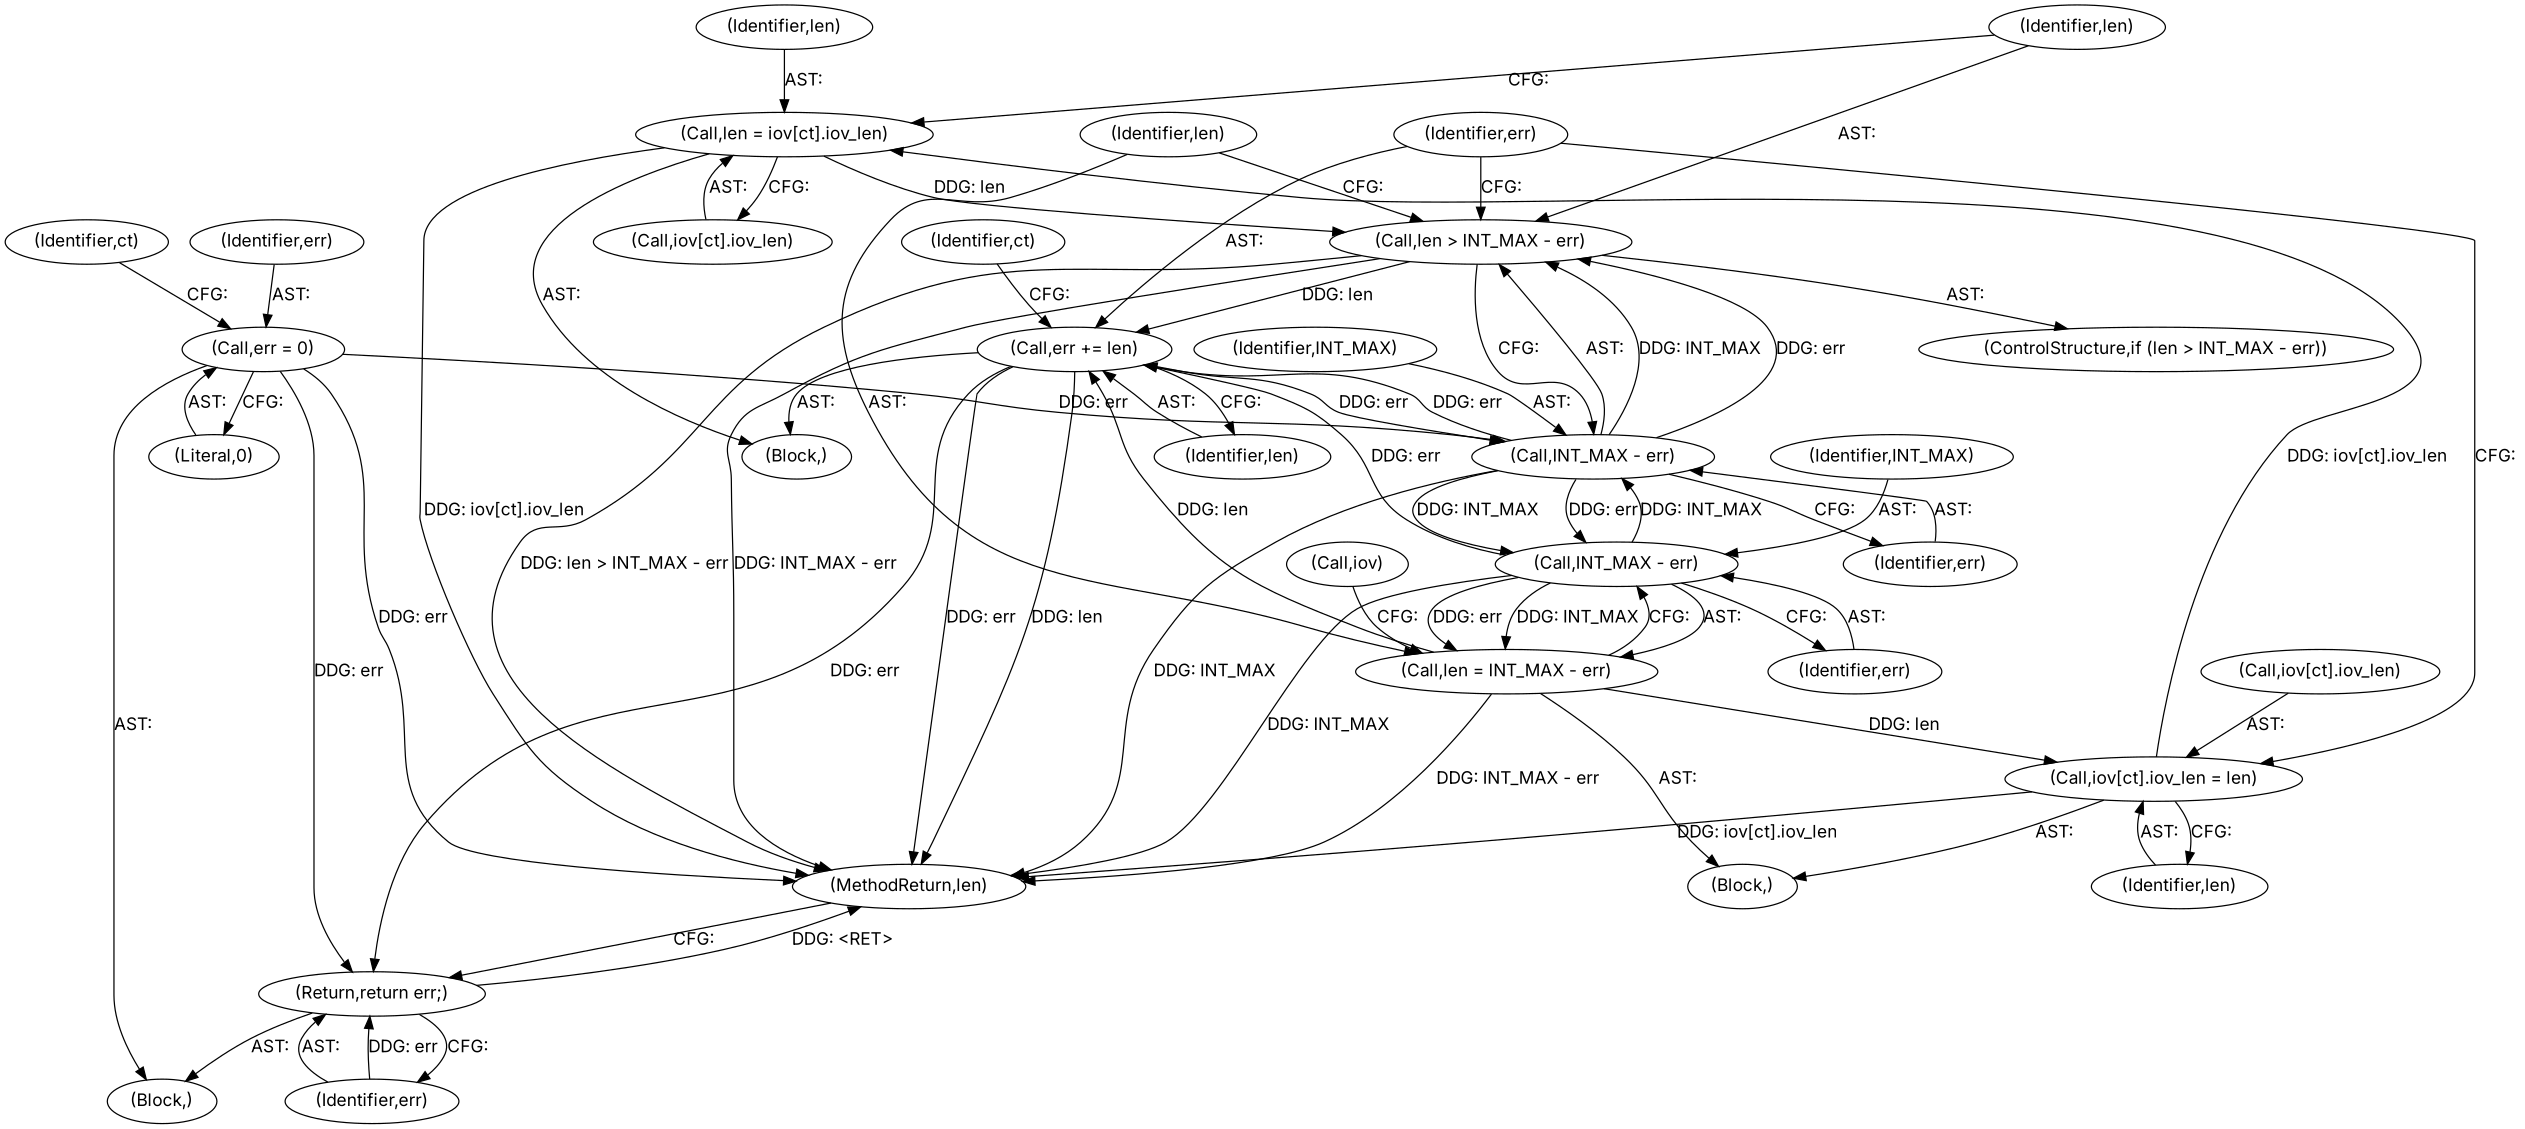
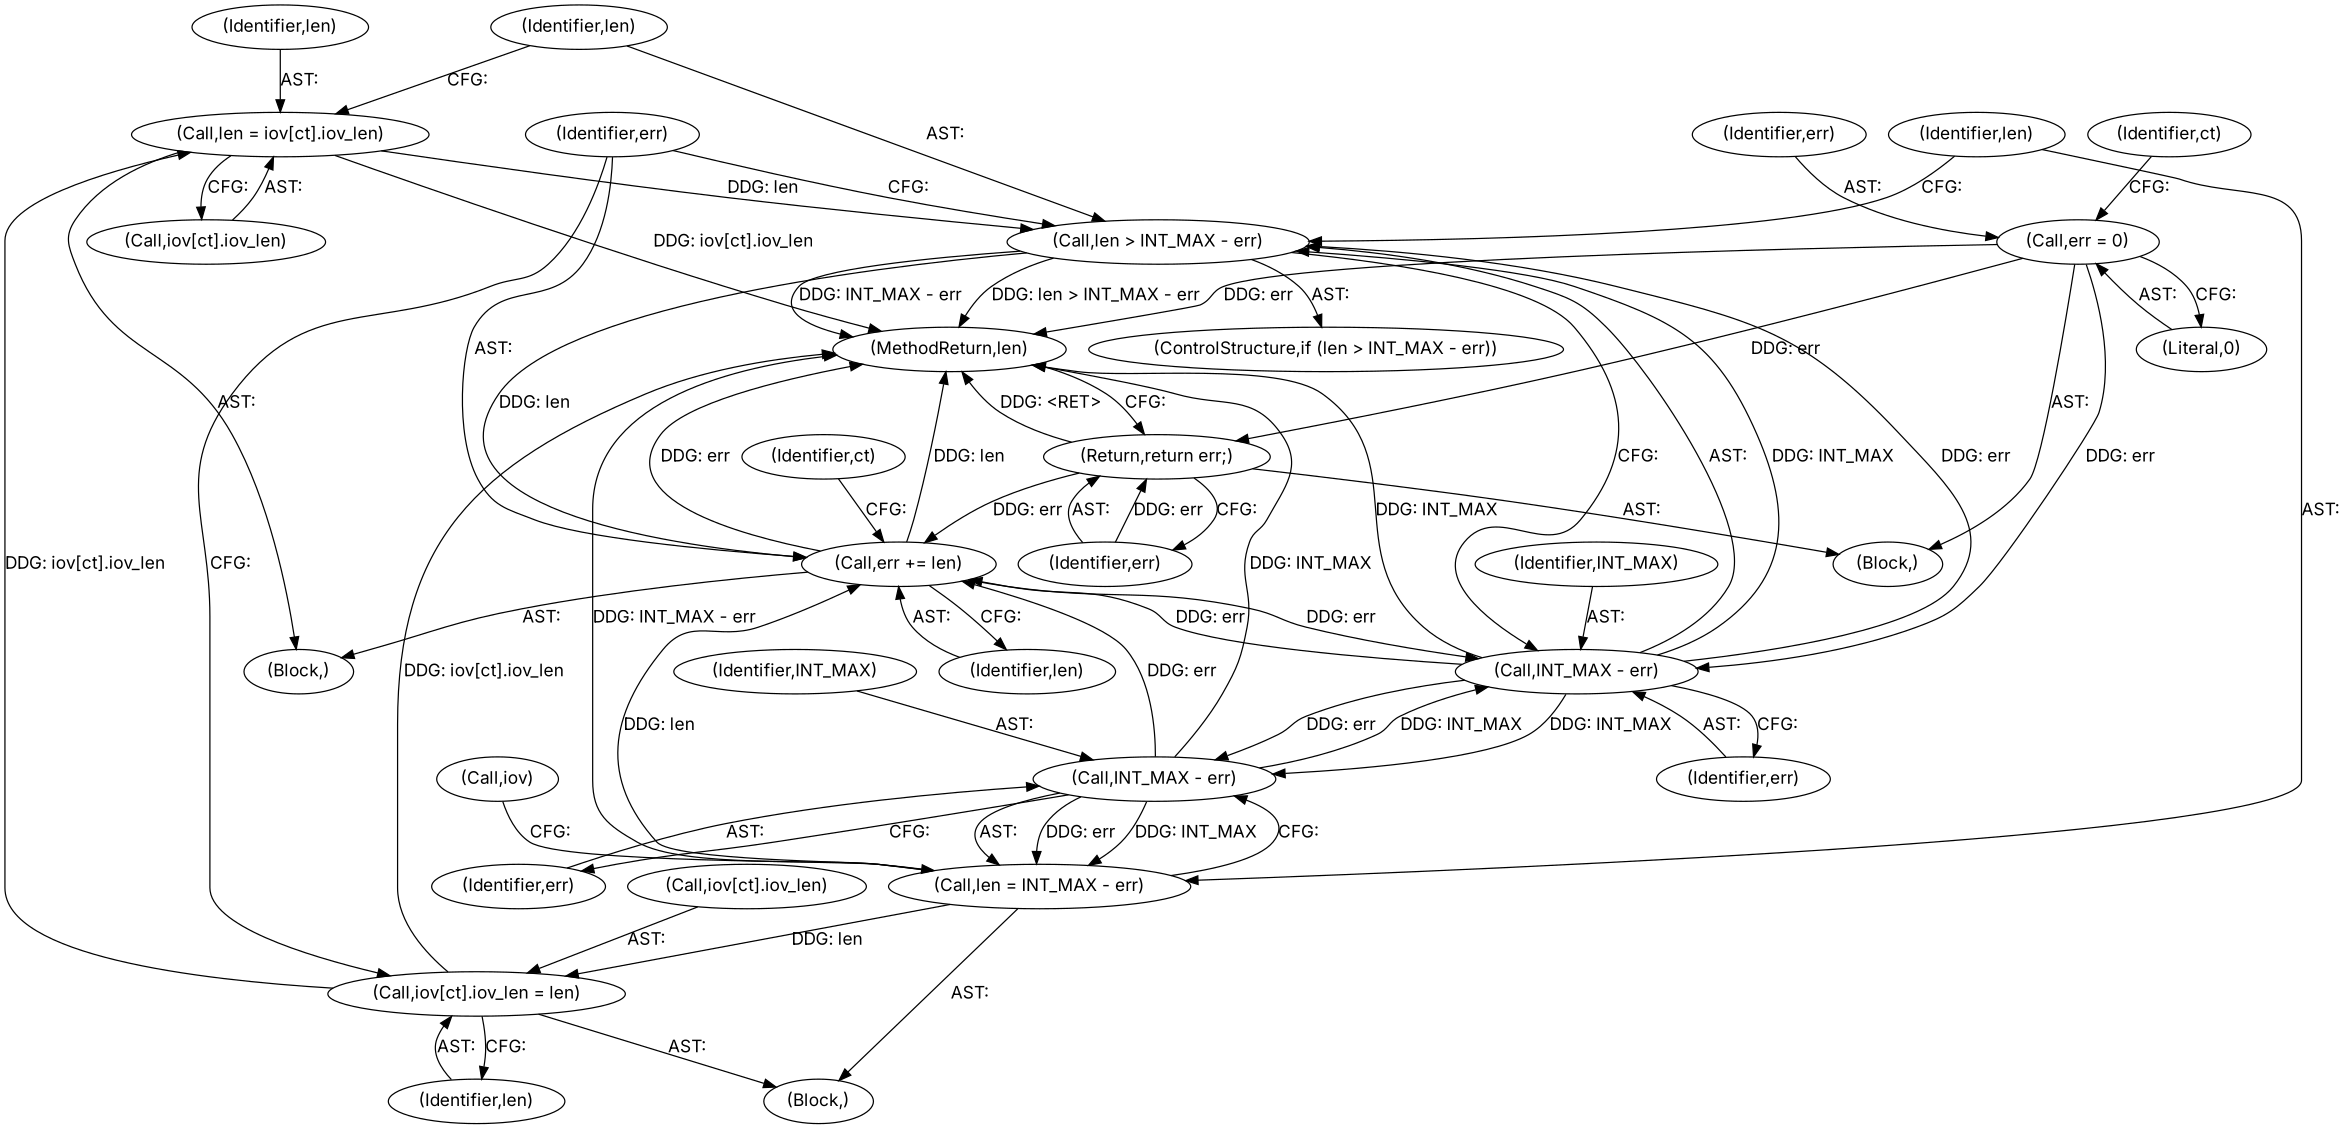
(719, 693) -> (1004, 497)
